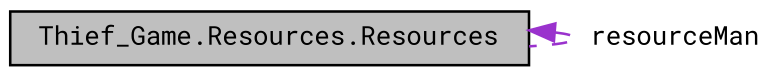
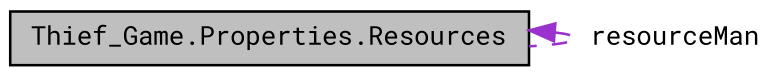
(270, 38) -> (270, 38)
